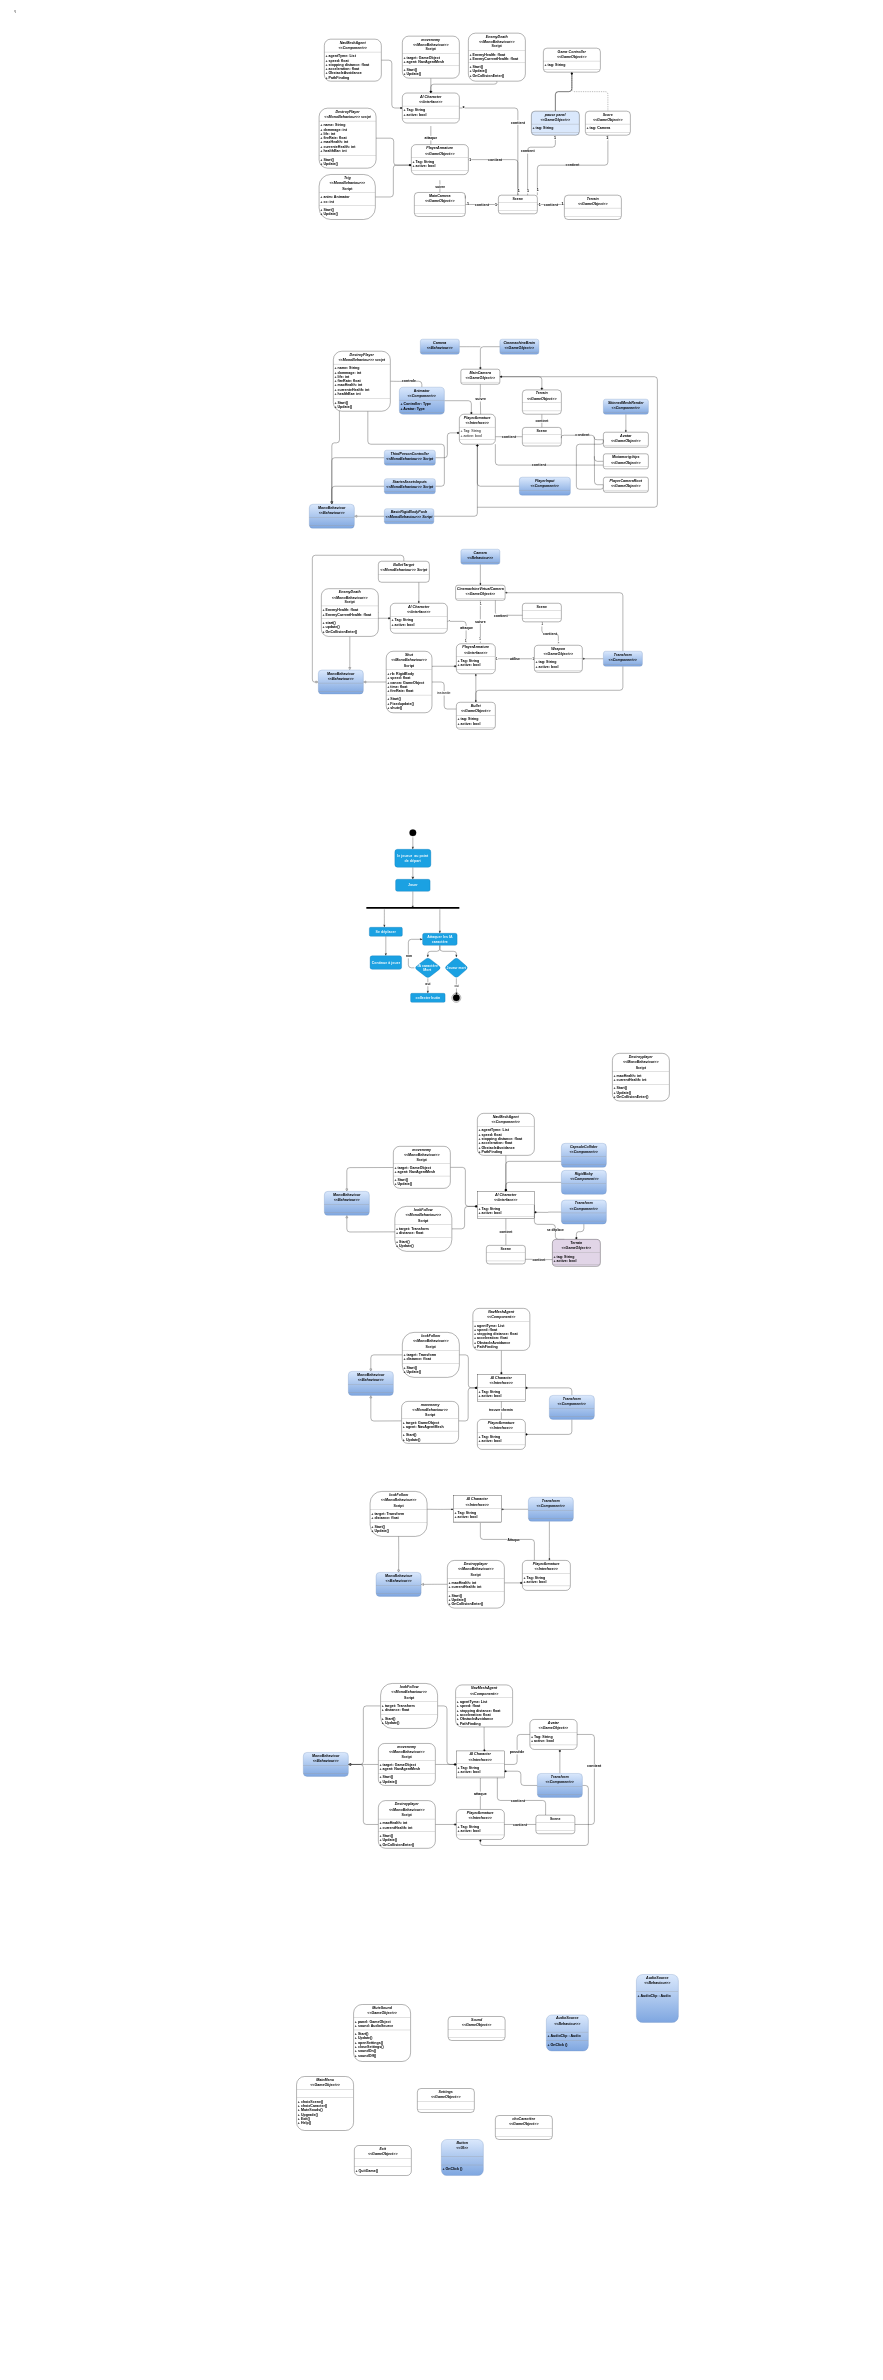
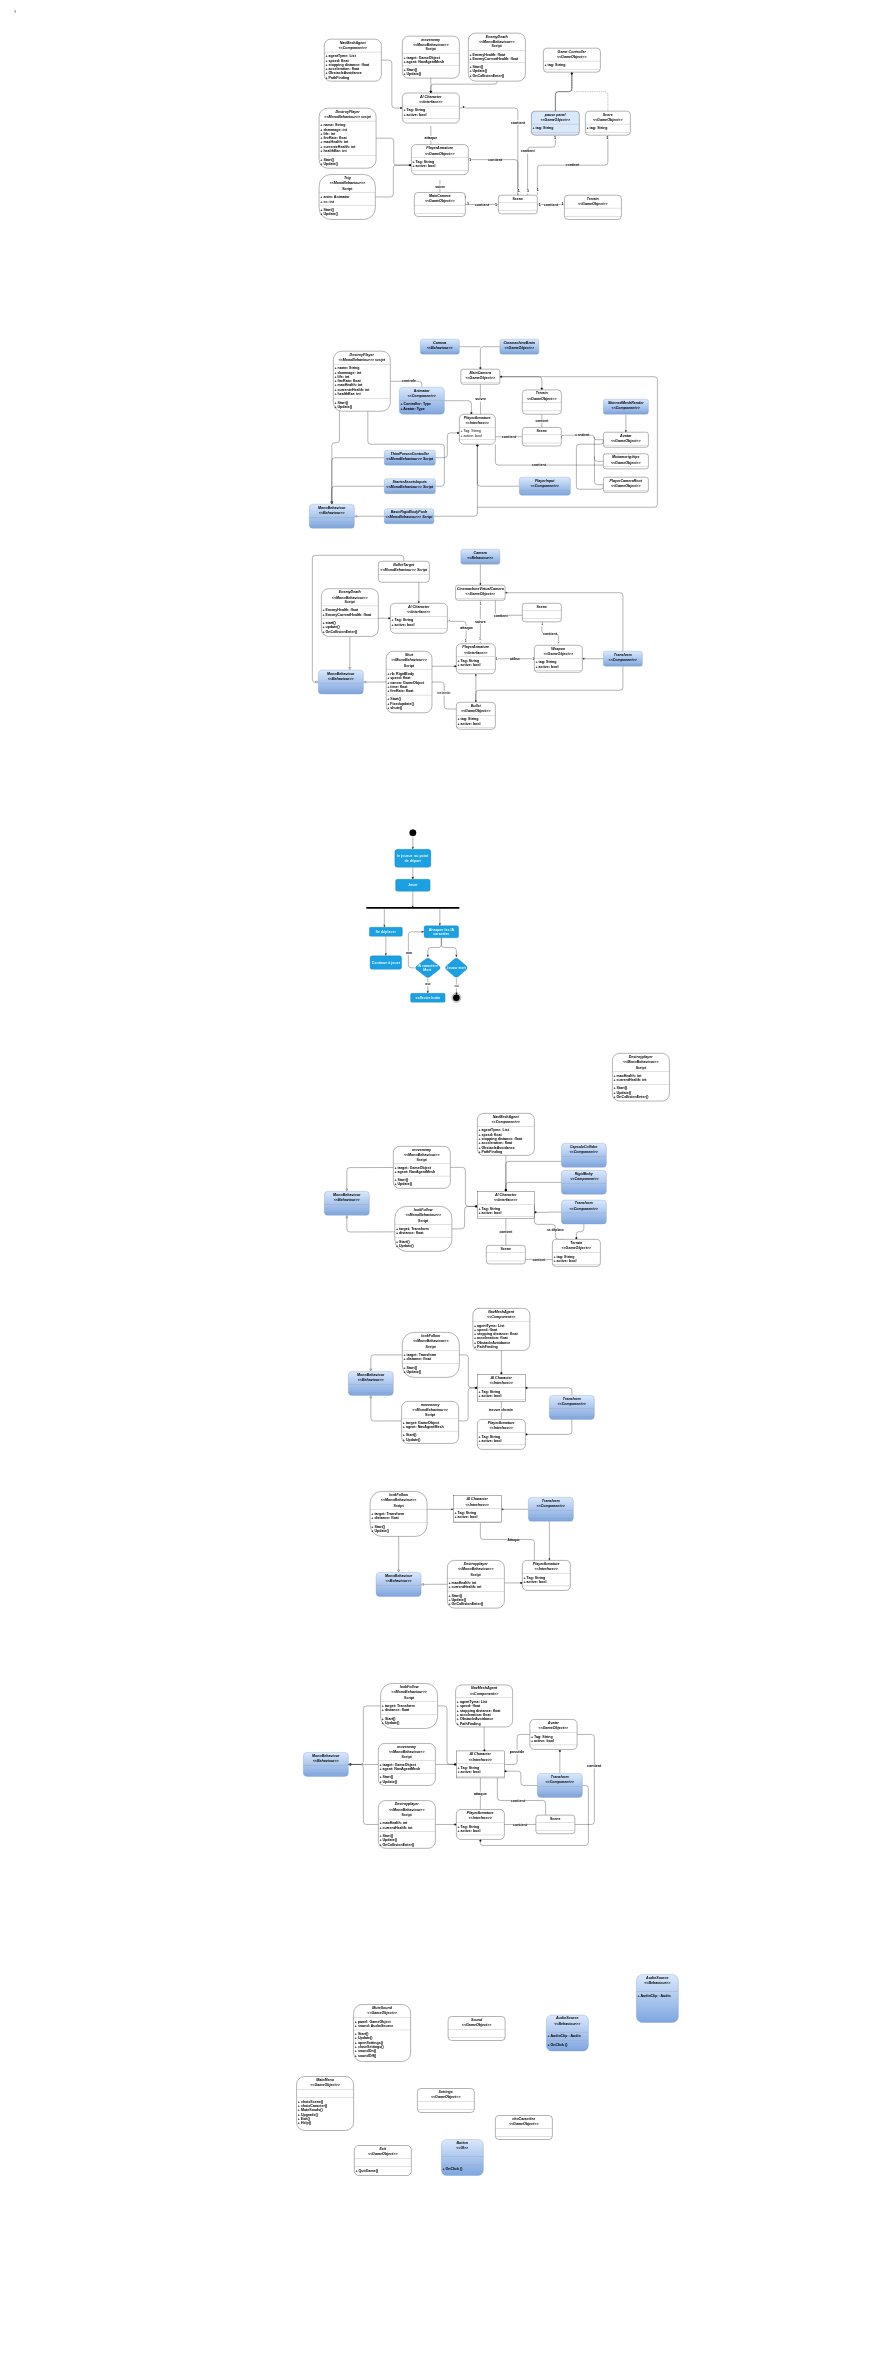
(599, 118) -> (599, 118)
(440, 939) -> (441, 932)
(576, 1253) -> (576, 1253)
